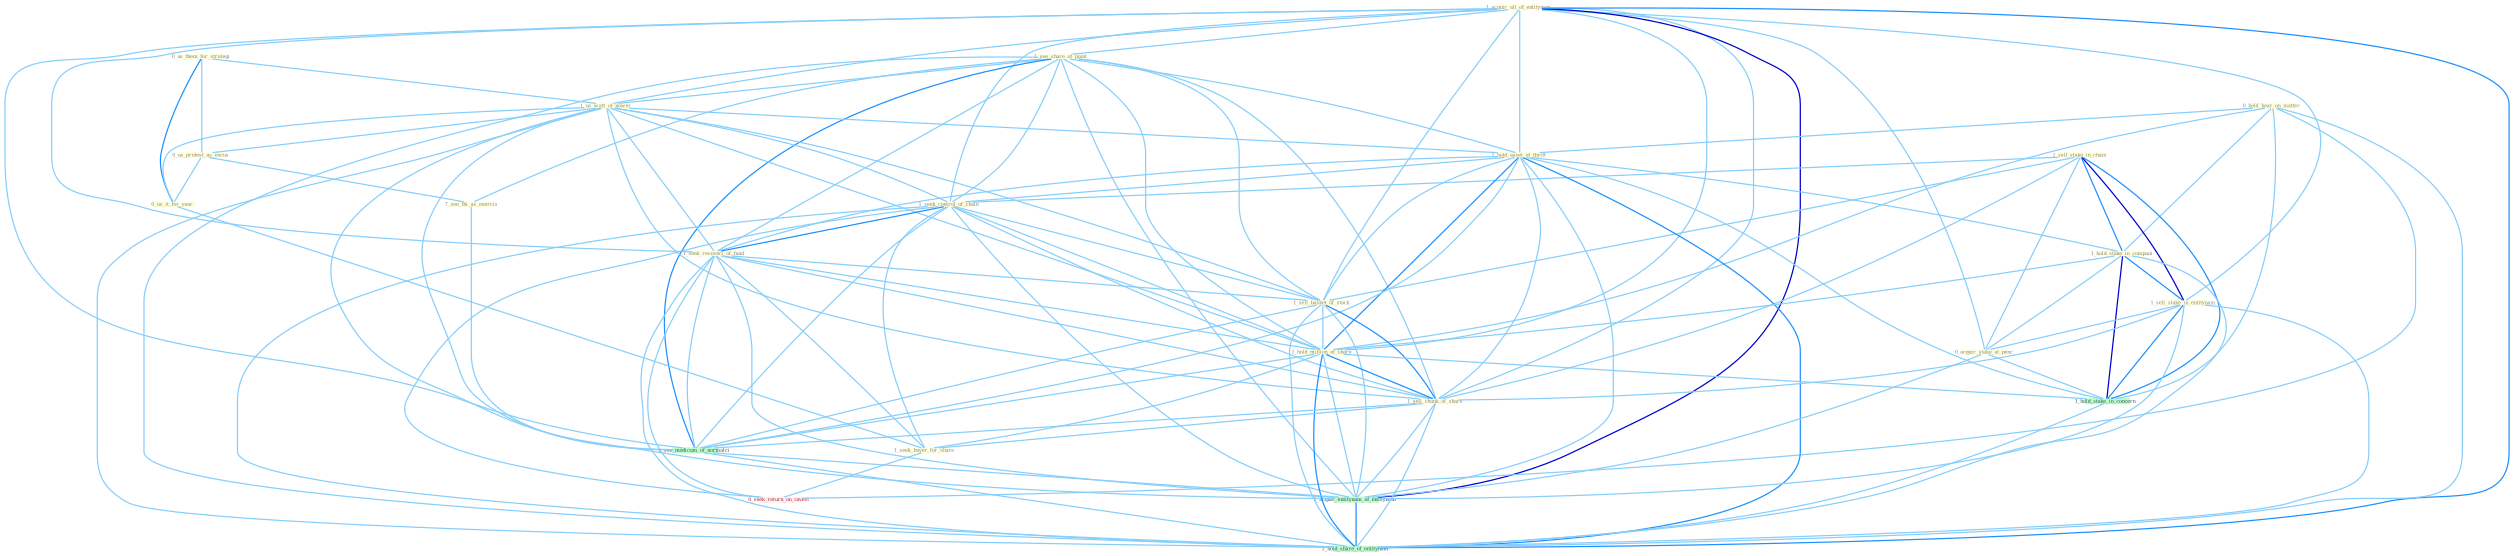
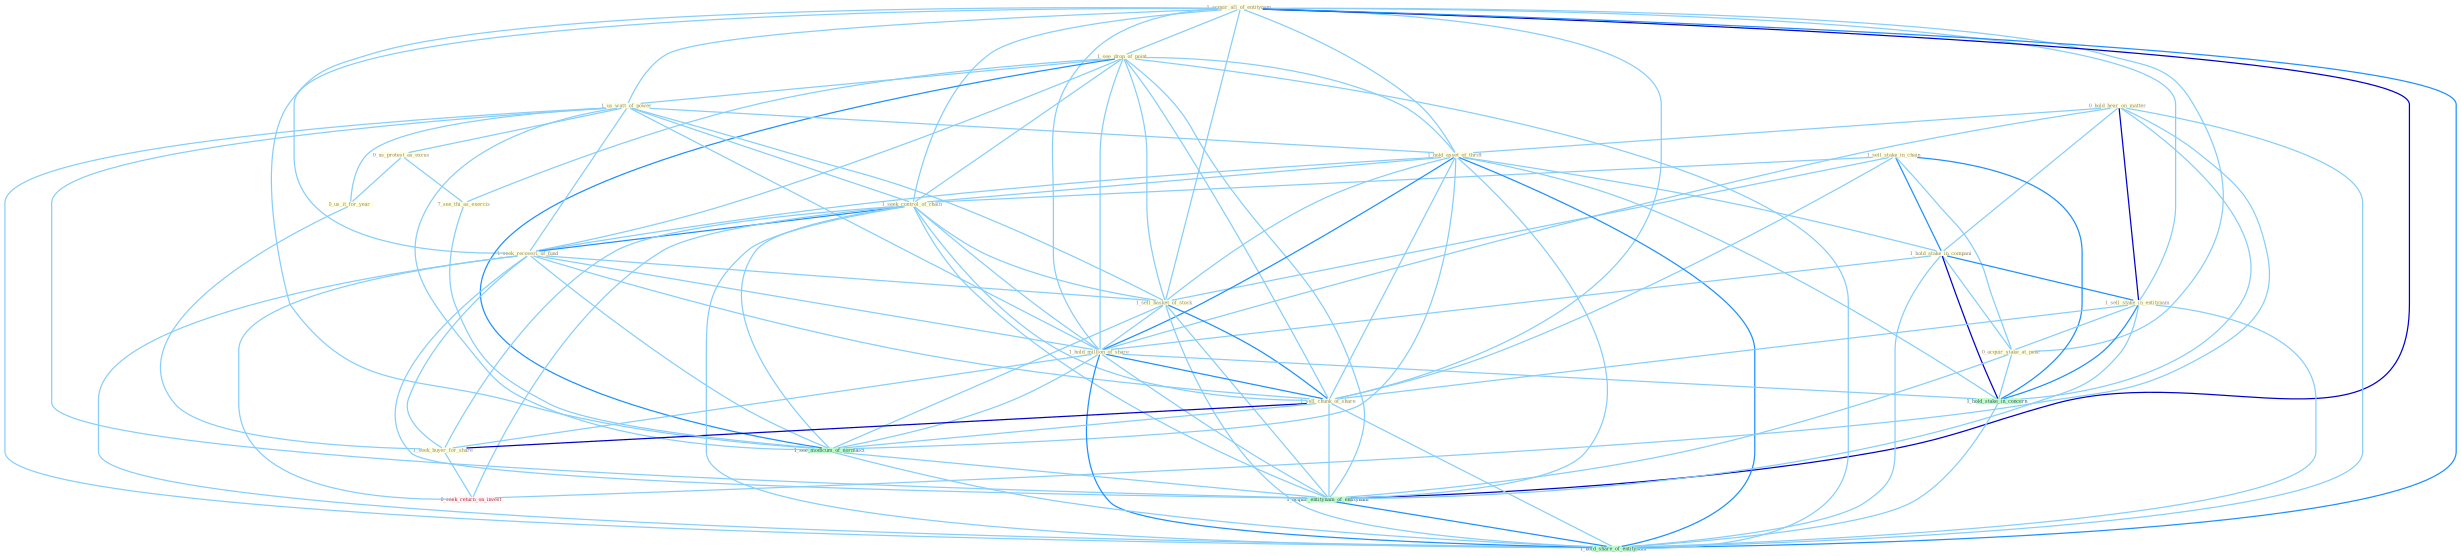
(202, 57) -> none
(1061, 57) -> (1123, 57)
(2138, 225) -> (2129, 204)
(960, 343) -> none
(1169, 427) -> (908, 425)
